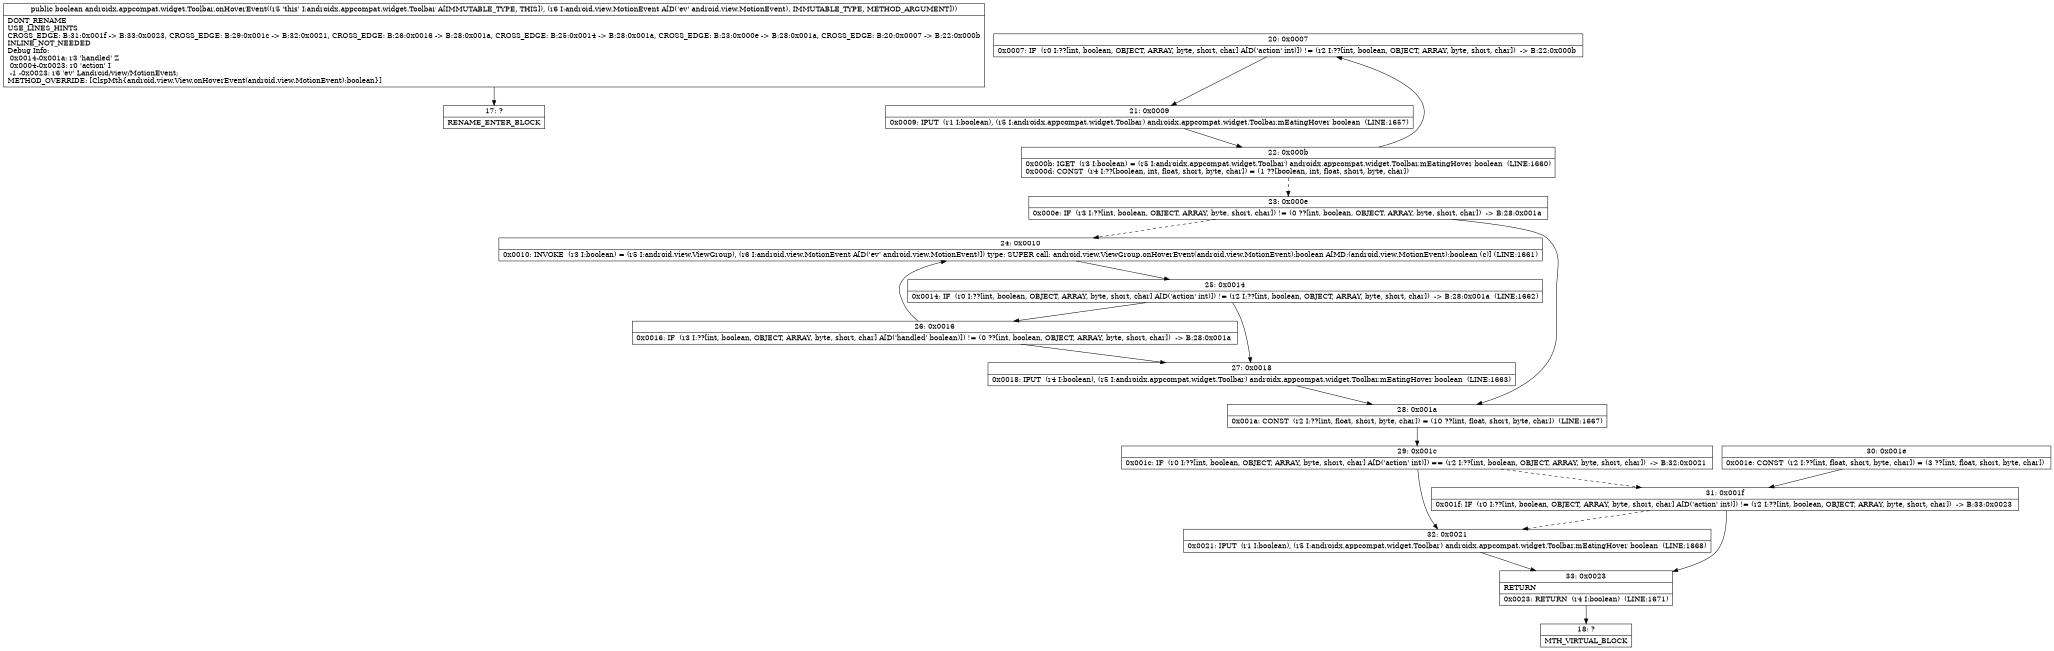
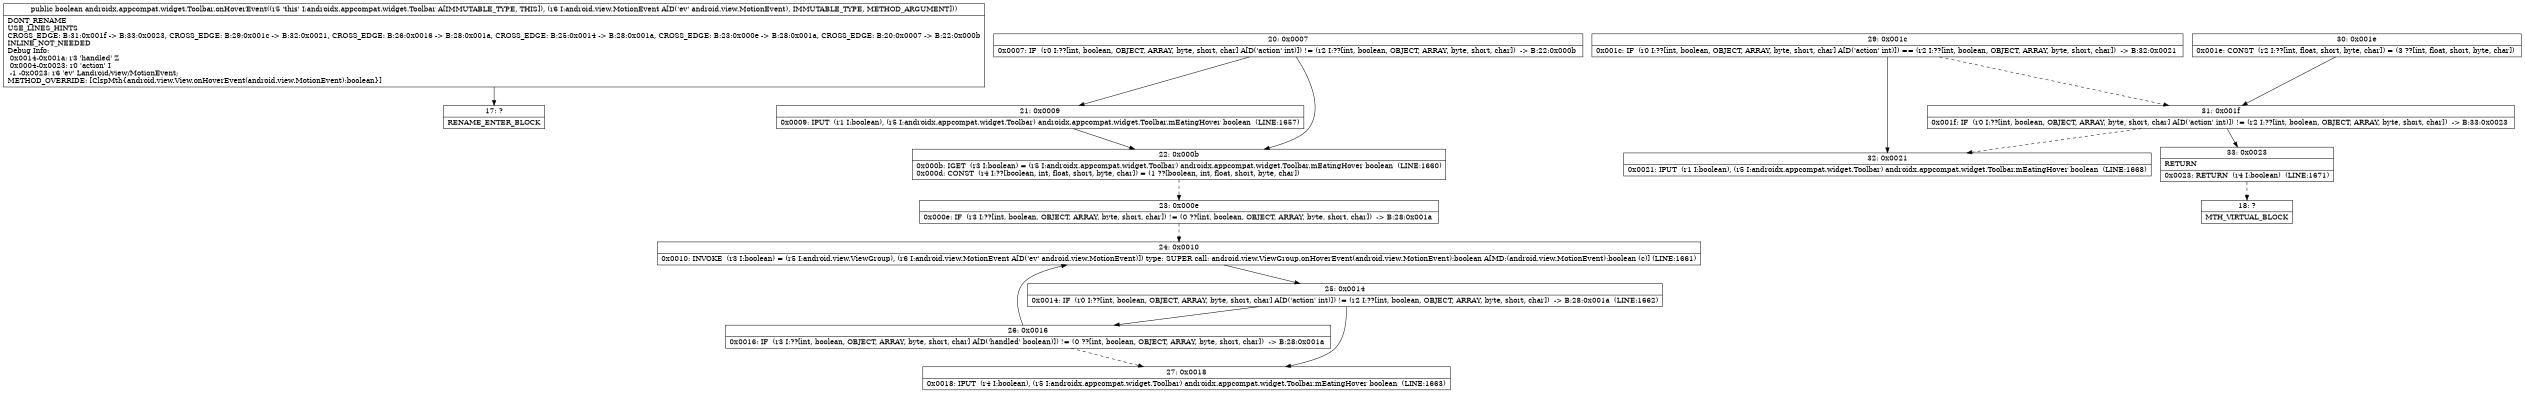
(1415, 94) -> (1314, 114)
(1091, 353) -> (1105, 357)
(1417, 416) -> none
(1506, 561) -> none
(1586, 612) -> (2247, 188)
